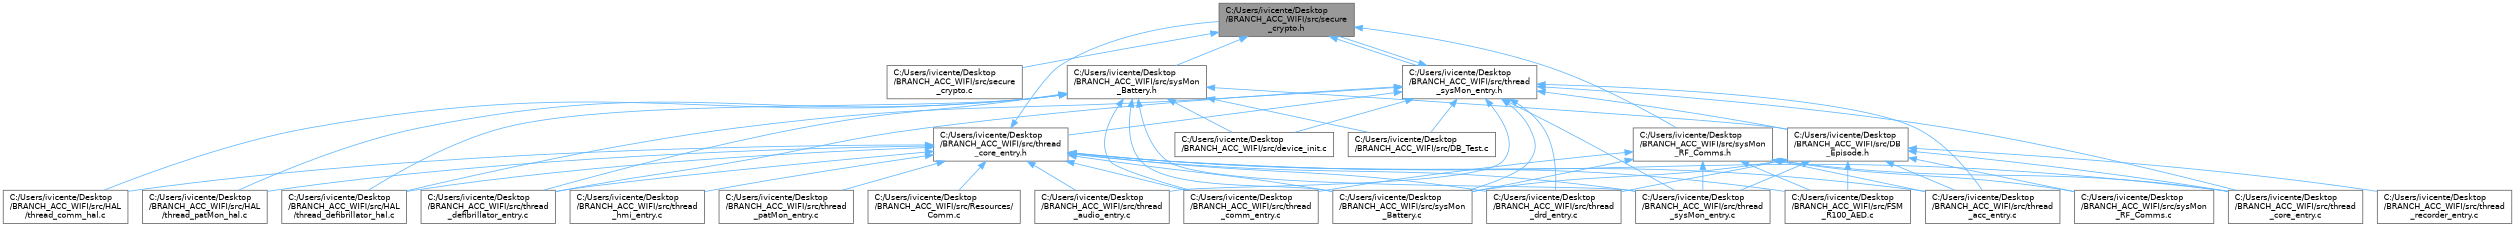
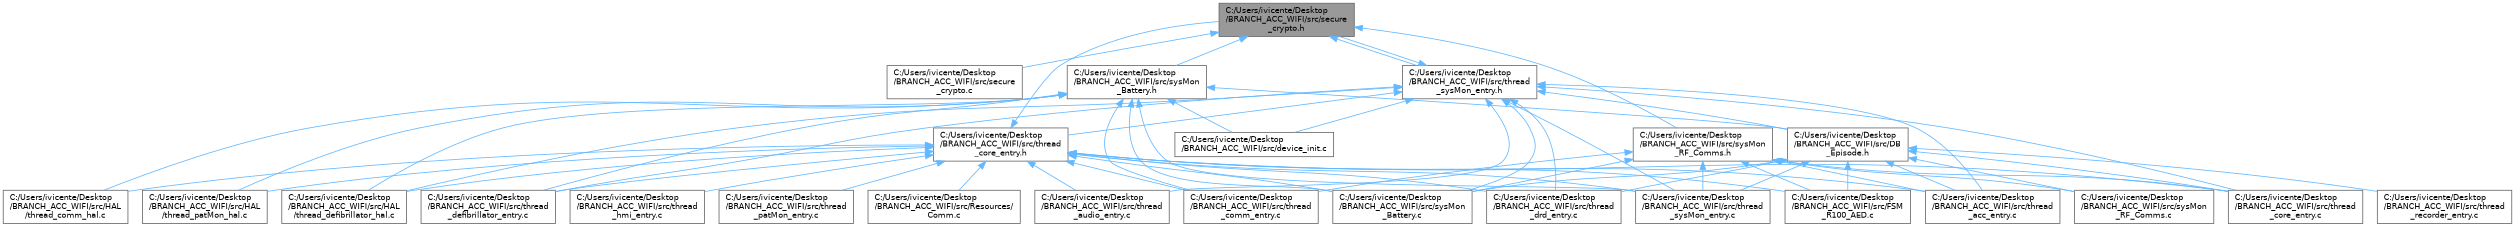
(1422, 145) -> none
